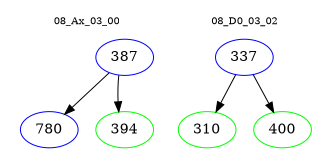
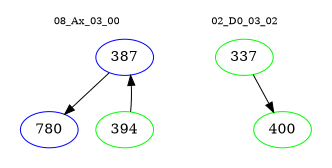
(245, 22) -> (245, 22)
(244, 57) -> (244, 57)
(118, 88) -> (131, 99)
(207, 130) -> none
